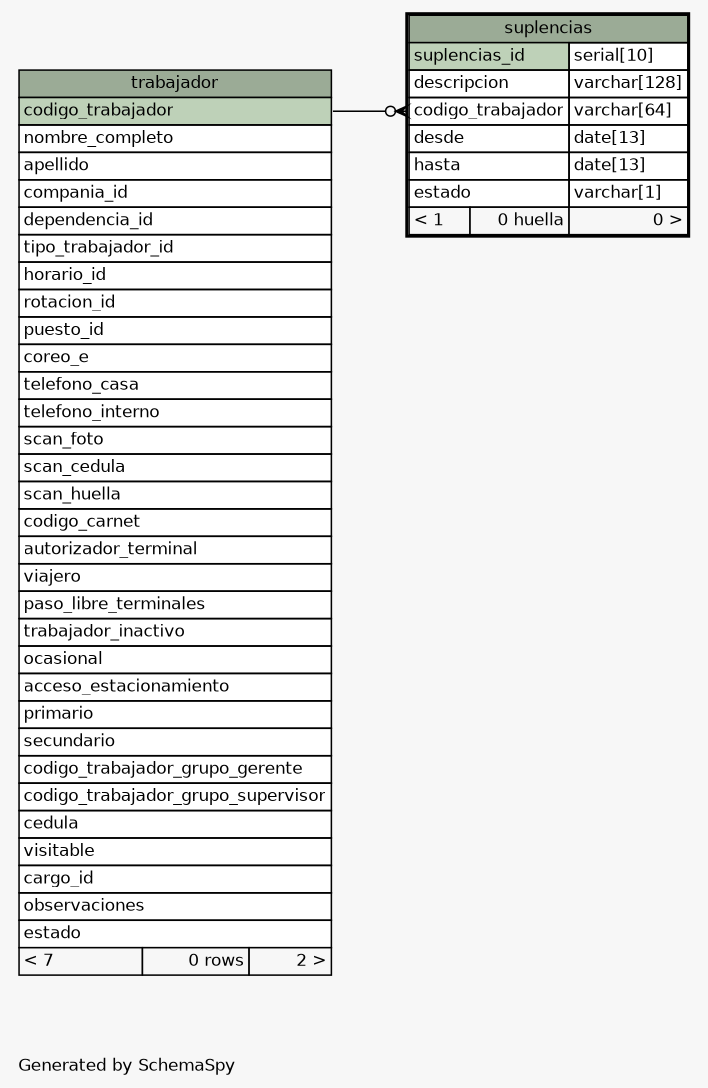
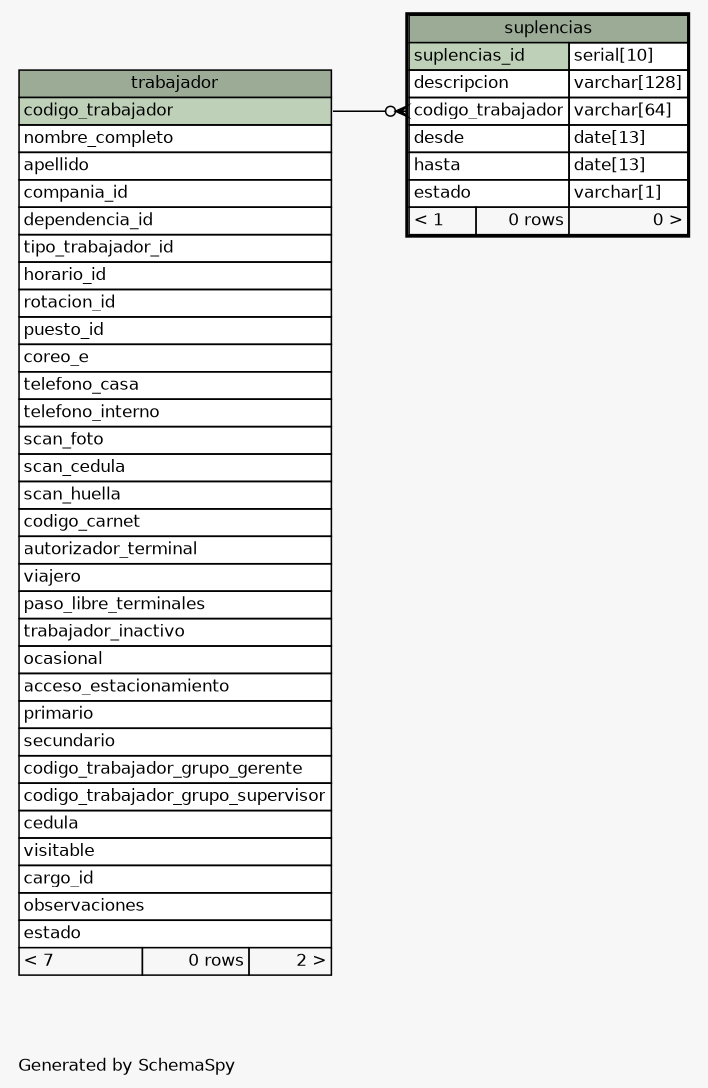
(531, 220) -> (536, 220)
